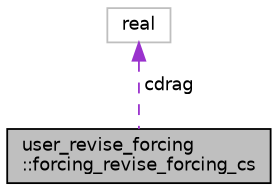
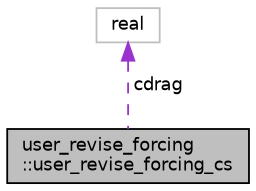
(139, 156) -> (128, 156)
